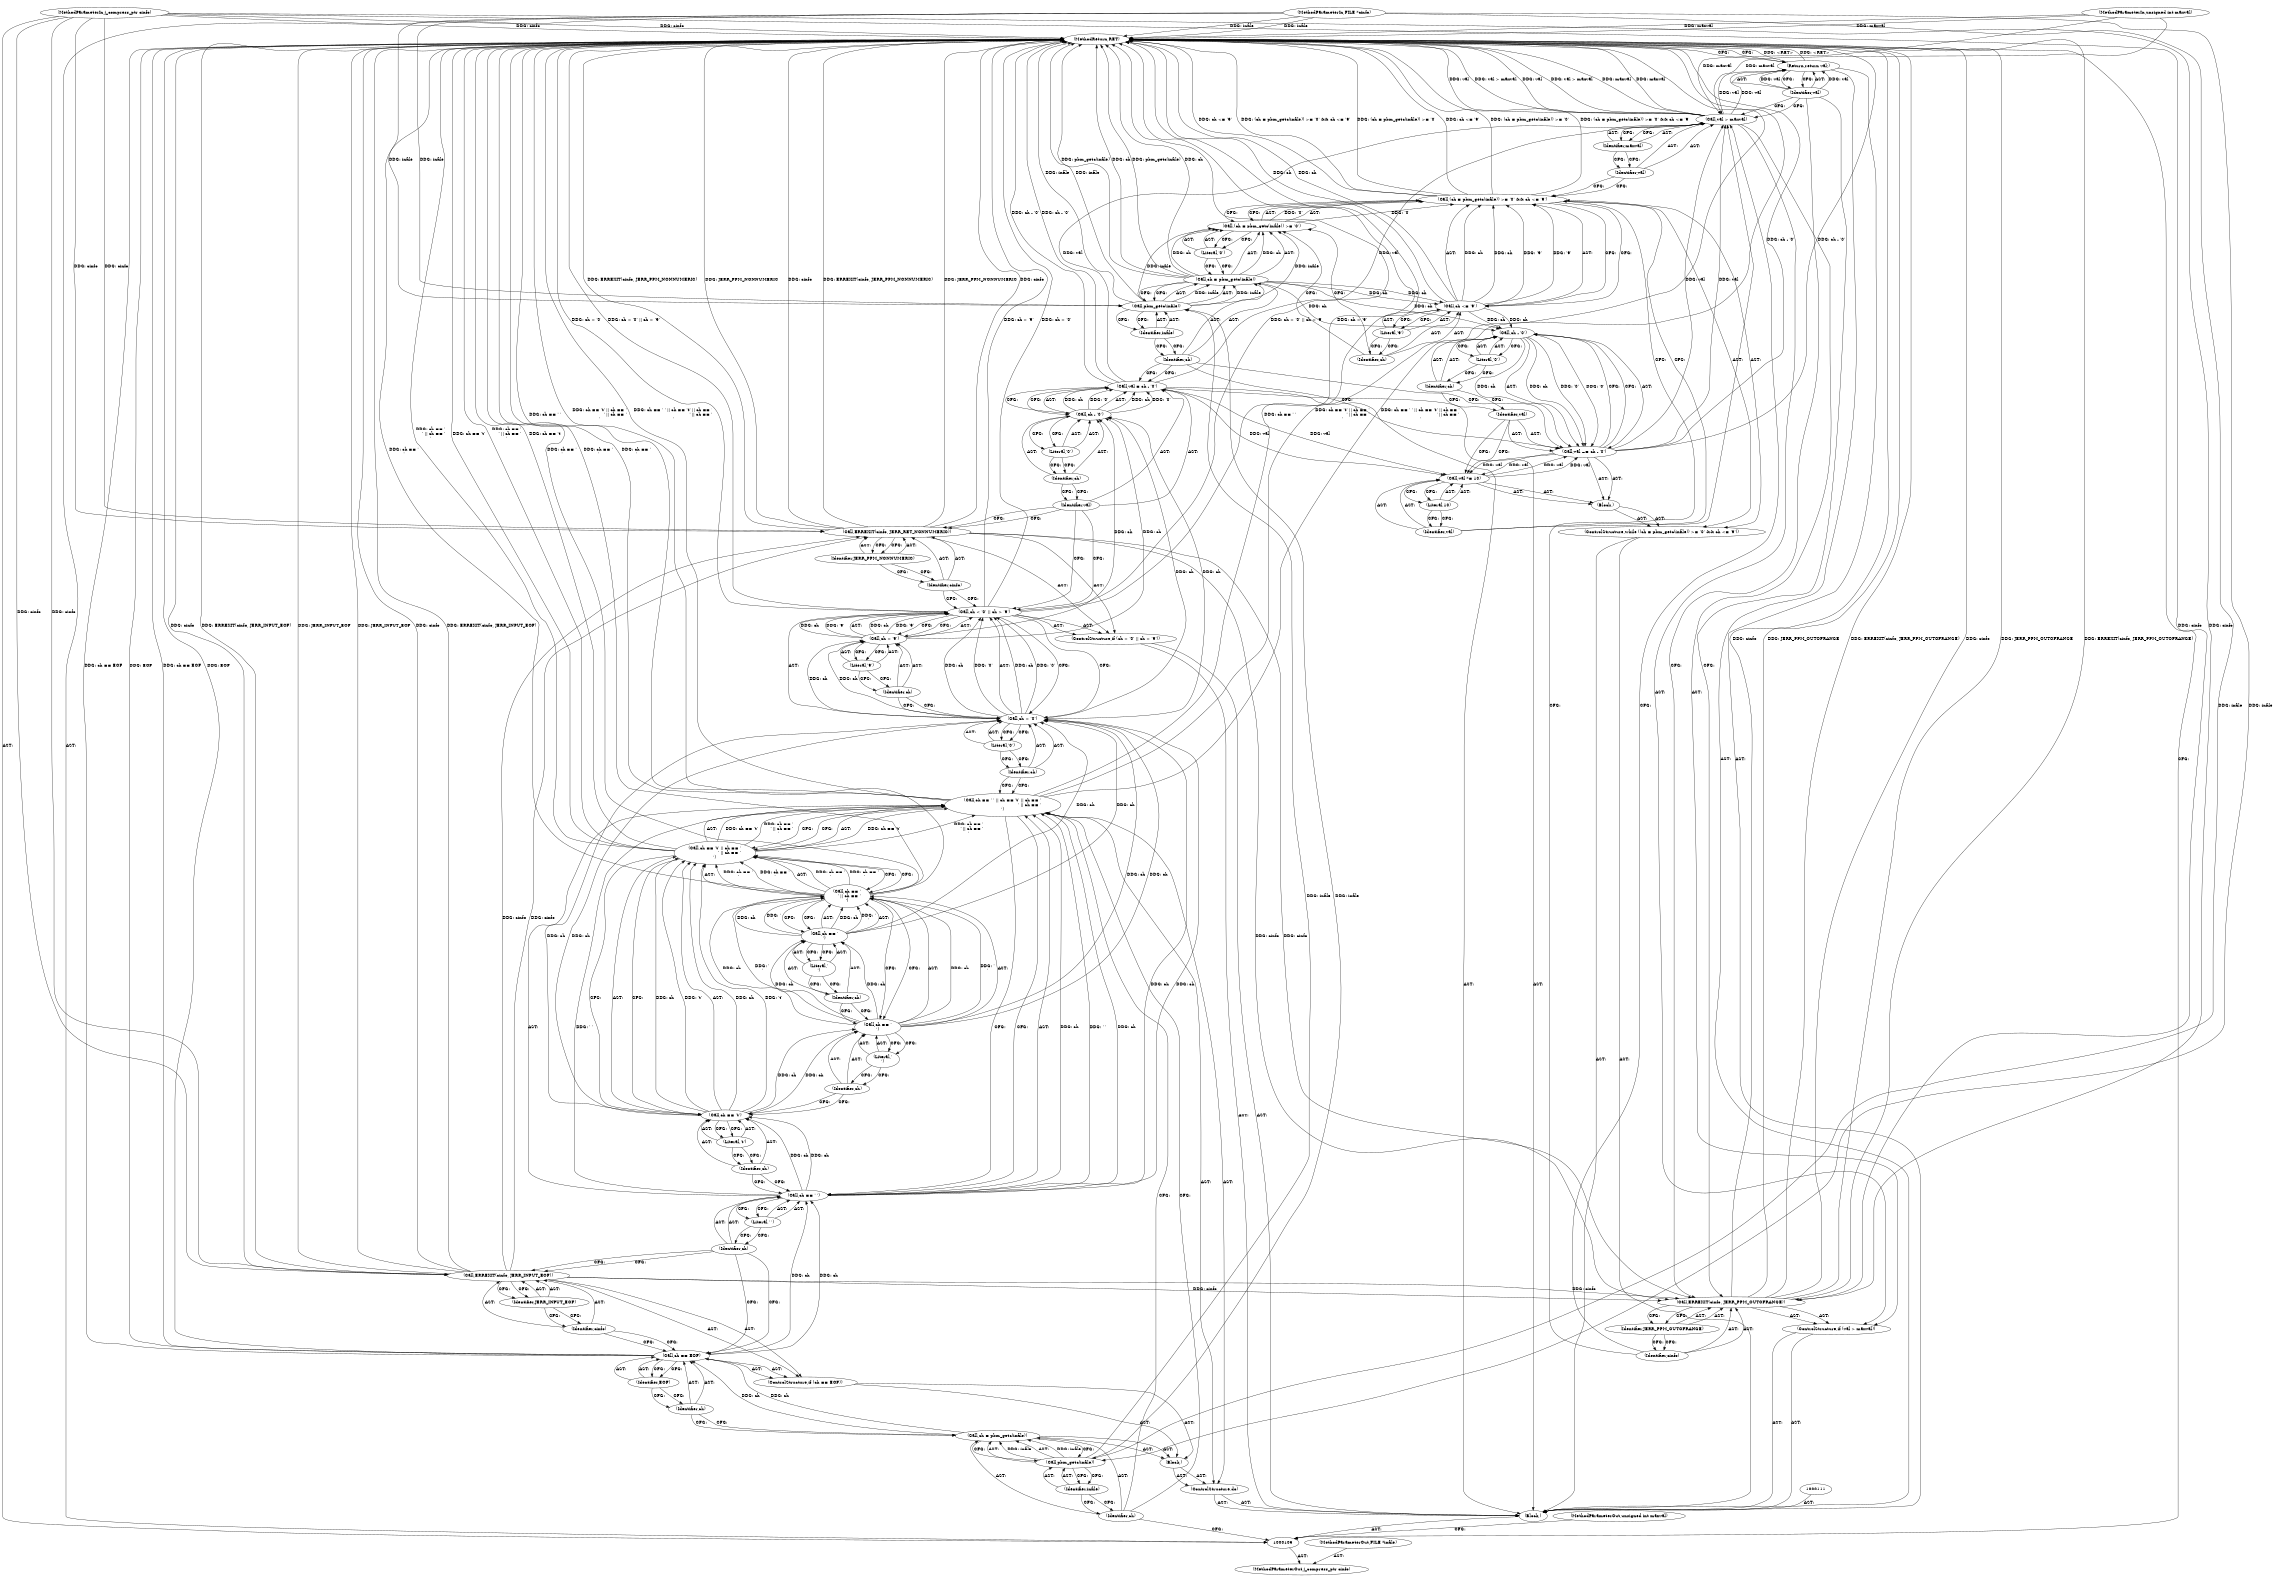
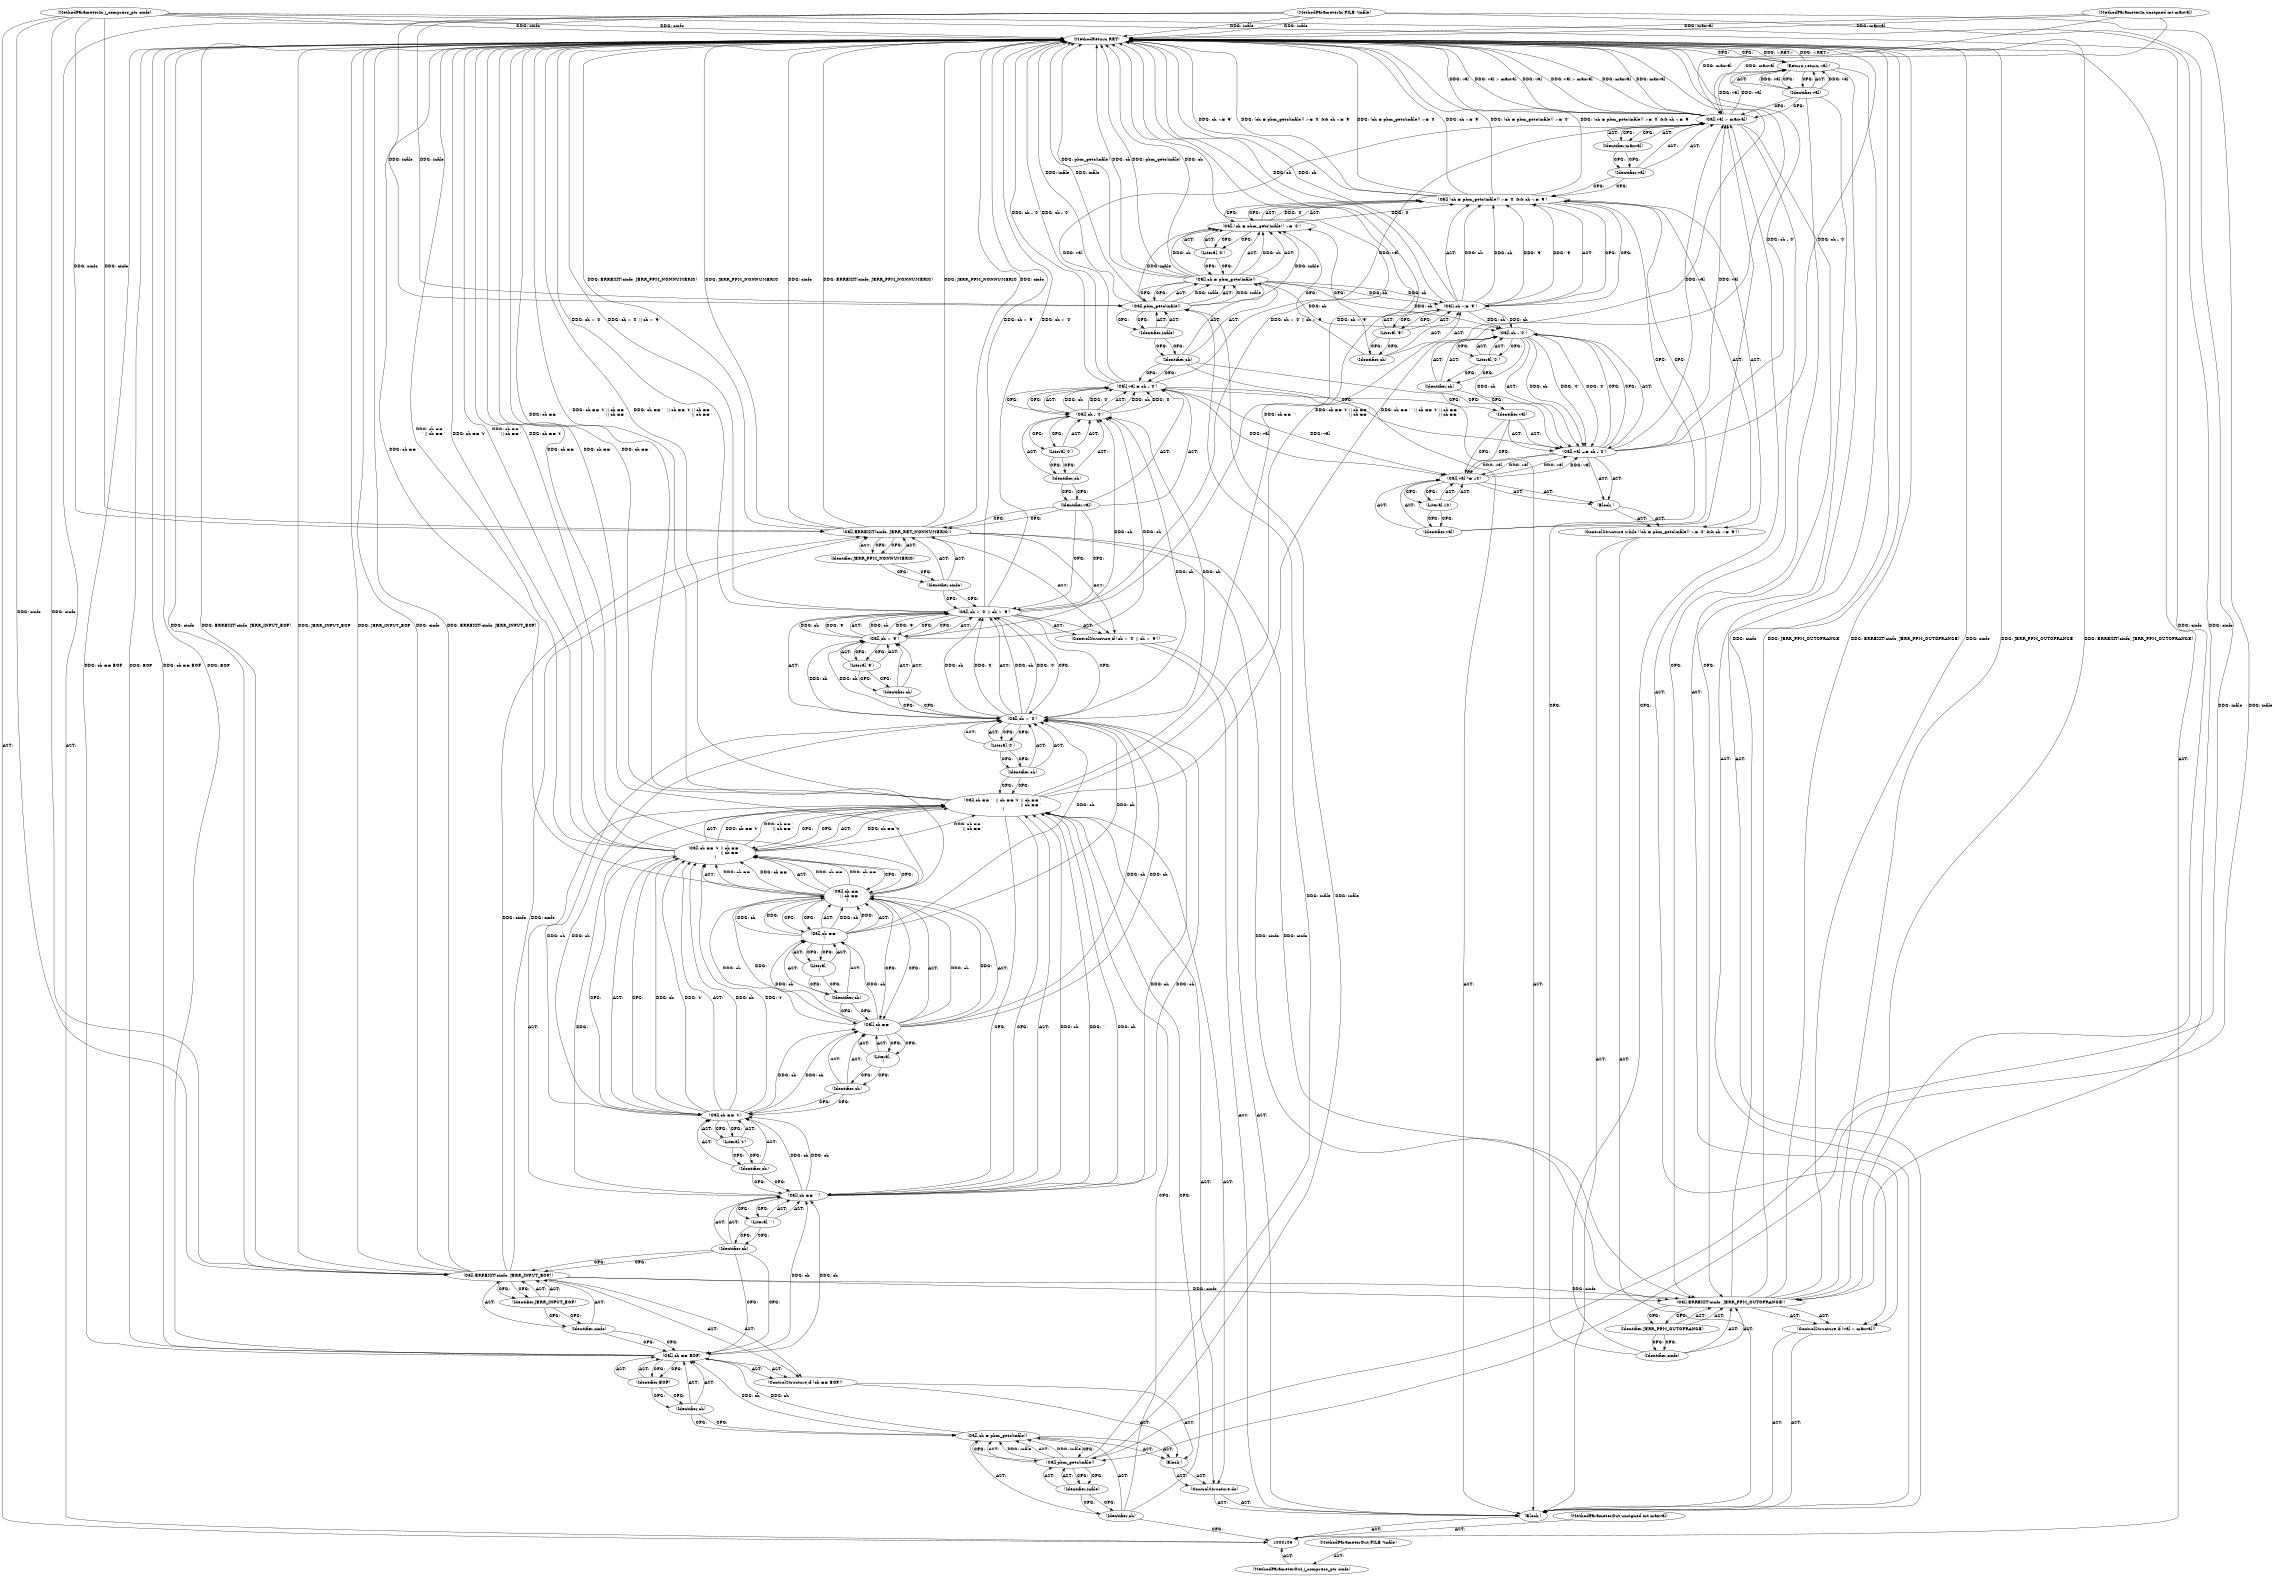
(1334, 13) -> (1334, 13)
(2184, 759) -> (2184, 759)
(1816, 1489) -> none
(1461, 1529) -> (1461, 1529)
(1295, 1554) -> (1284, 1559)
